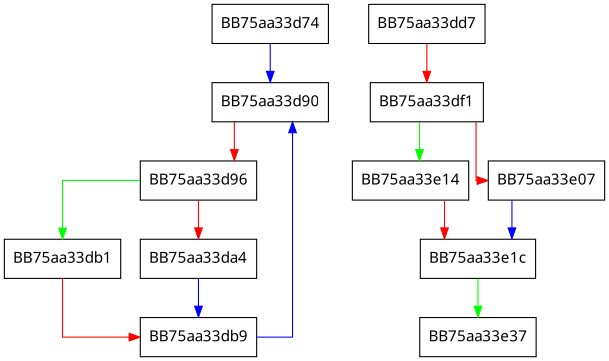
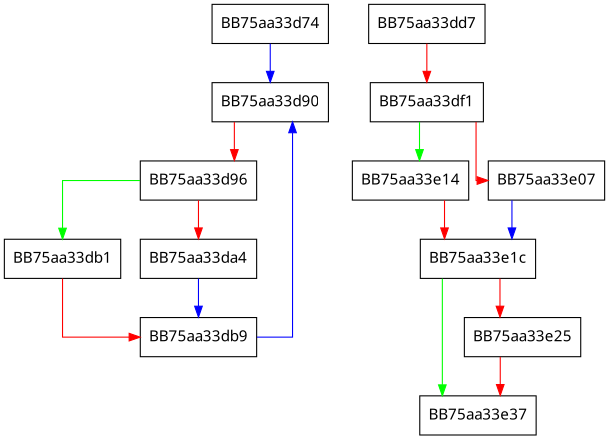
none -> (523, 337)
